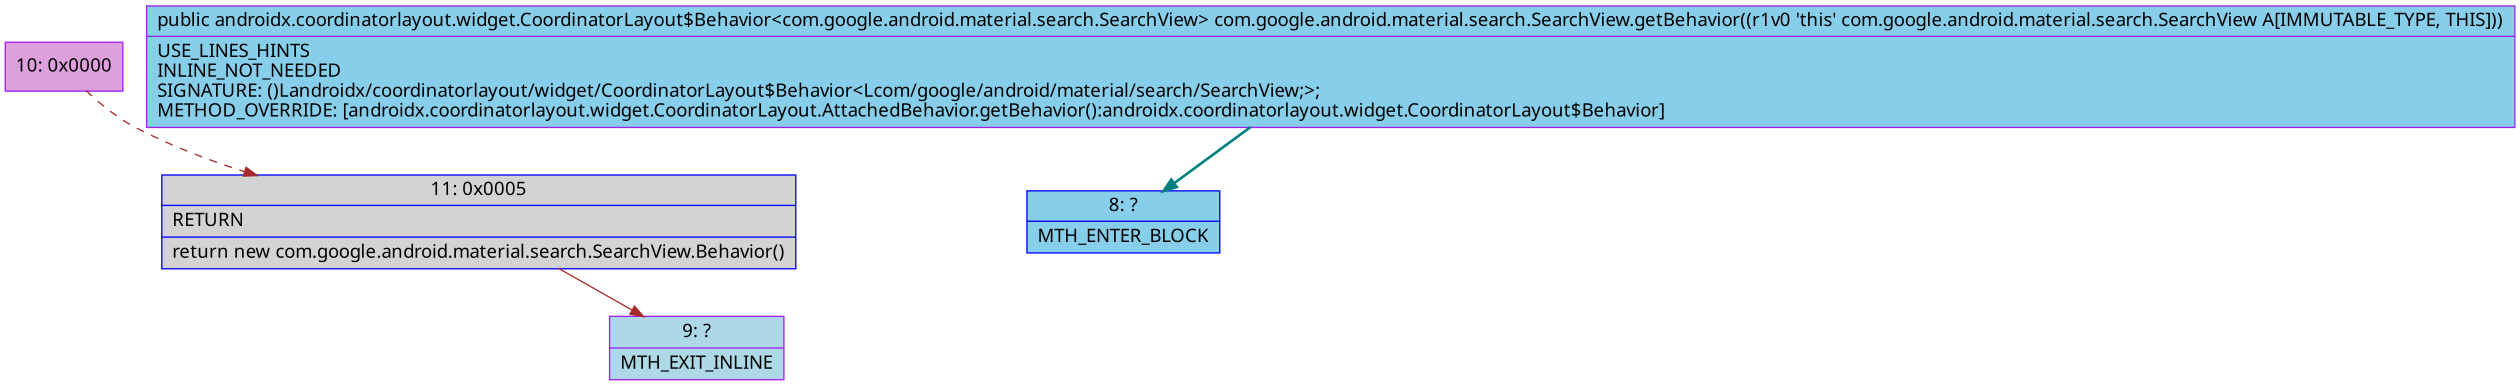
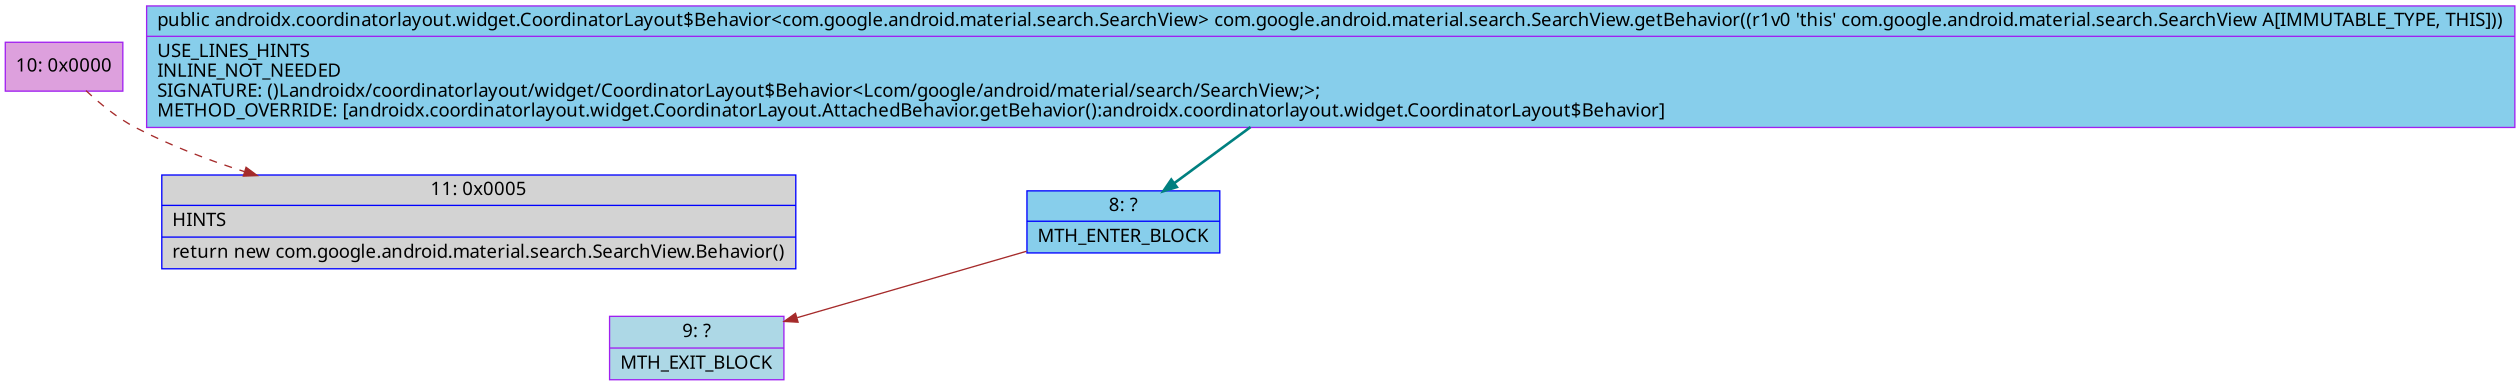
(209, 221) -> (199, 221)
(595, 289) -> (912, 284)
(697, 363) -> (697, 363)
